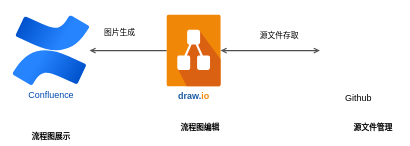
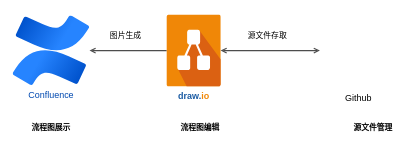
(119, 32) -> (125, 35)
(279, 35) -> (267, 35)
(51, 137) -> (51, 128)
